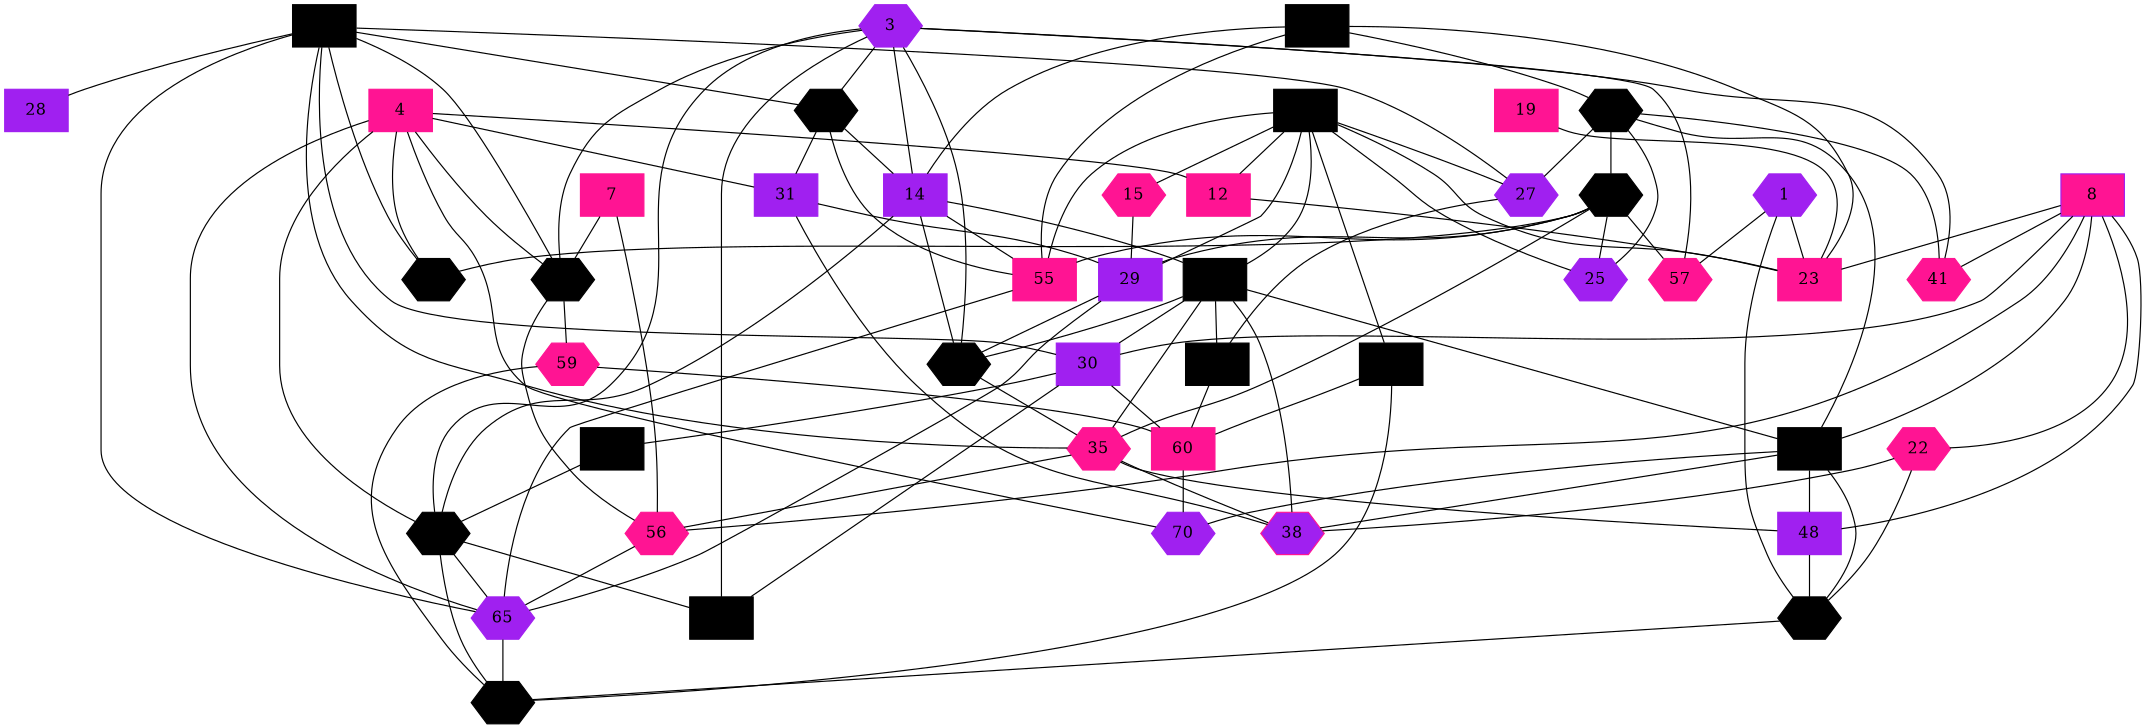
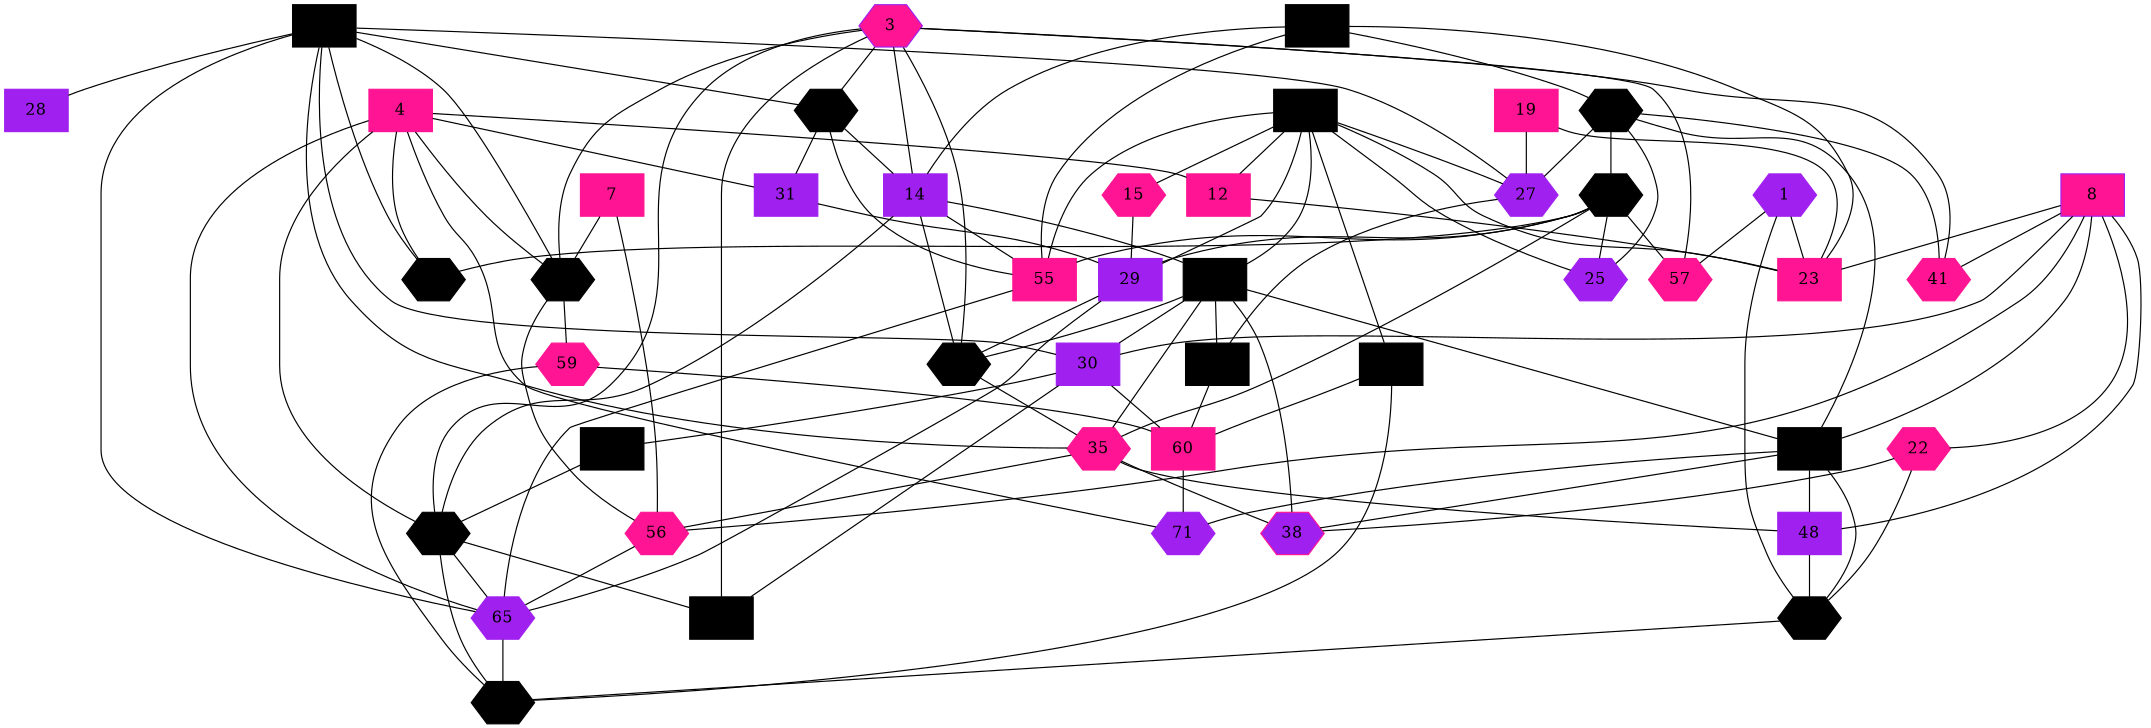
(891, 26) -> (891, 26)
none -> (1526, 153)
(973, 431) -> none
(1183, 533) -> (1183, 533)
